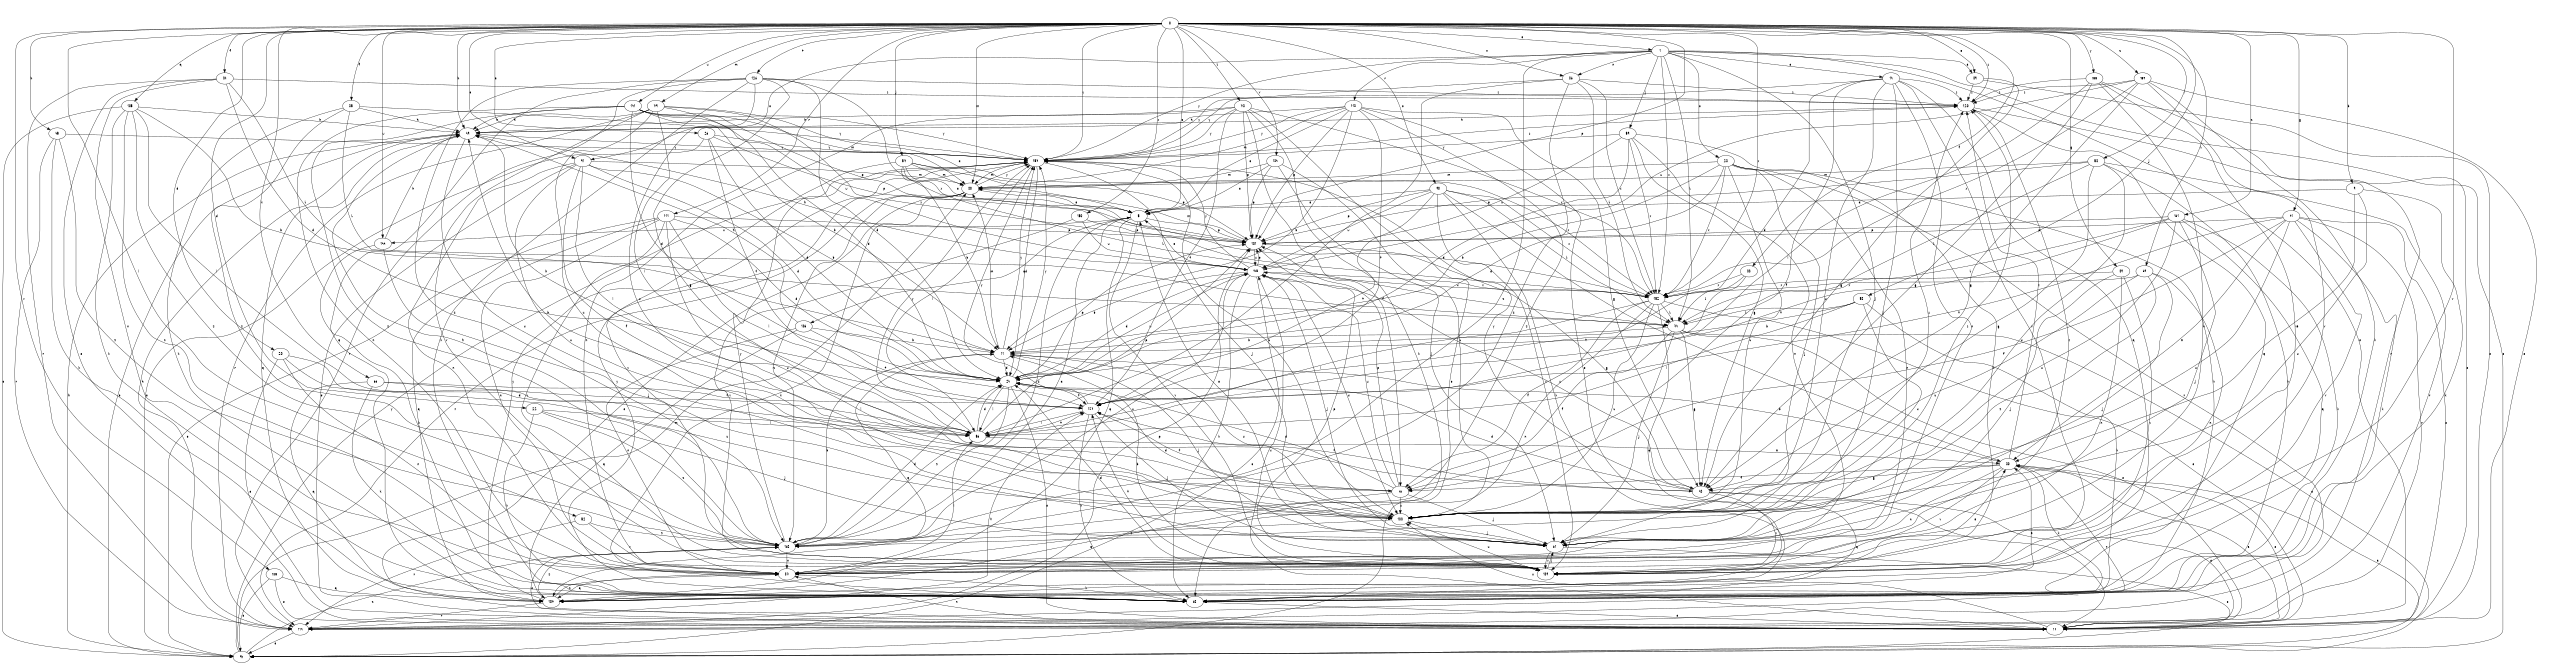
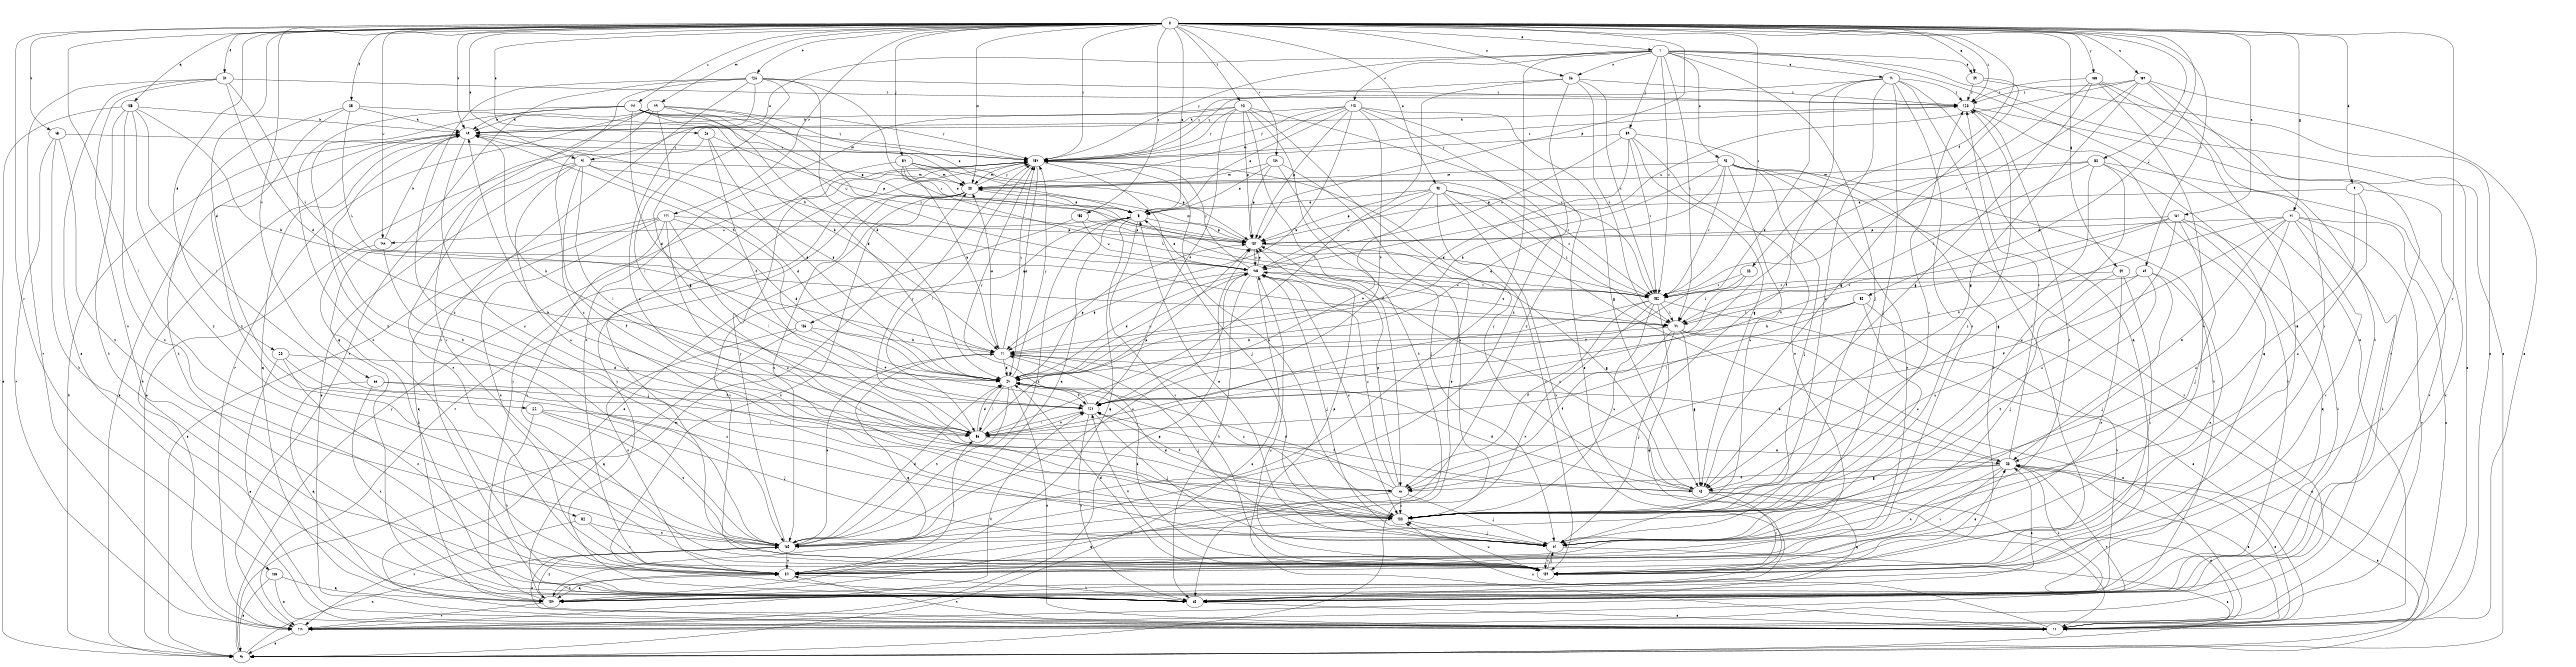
(823, 149) -> none
(1726, 161) -> (1726, 161)
(639, 408) -> (643, 371)
